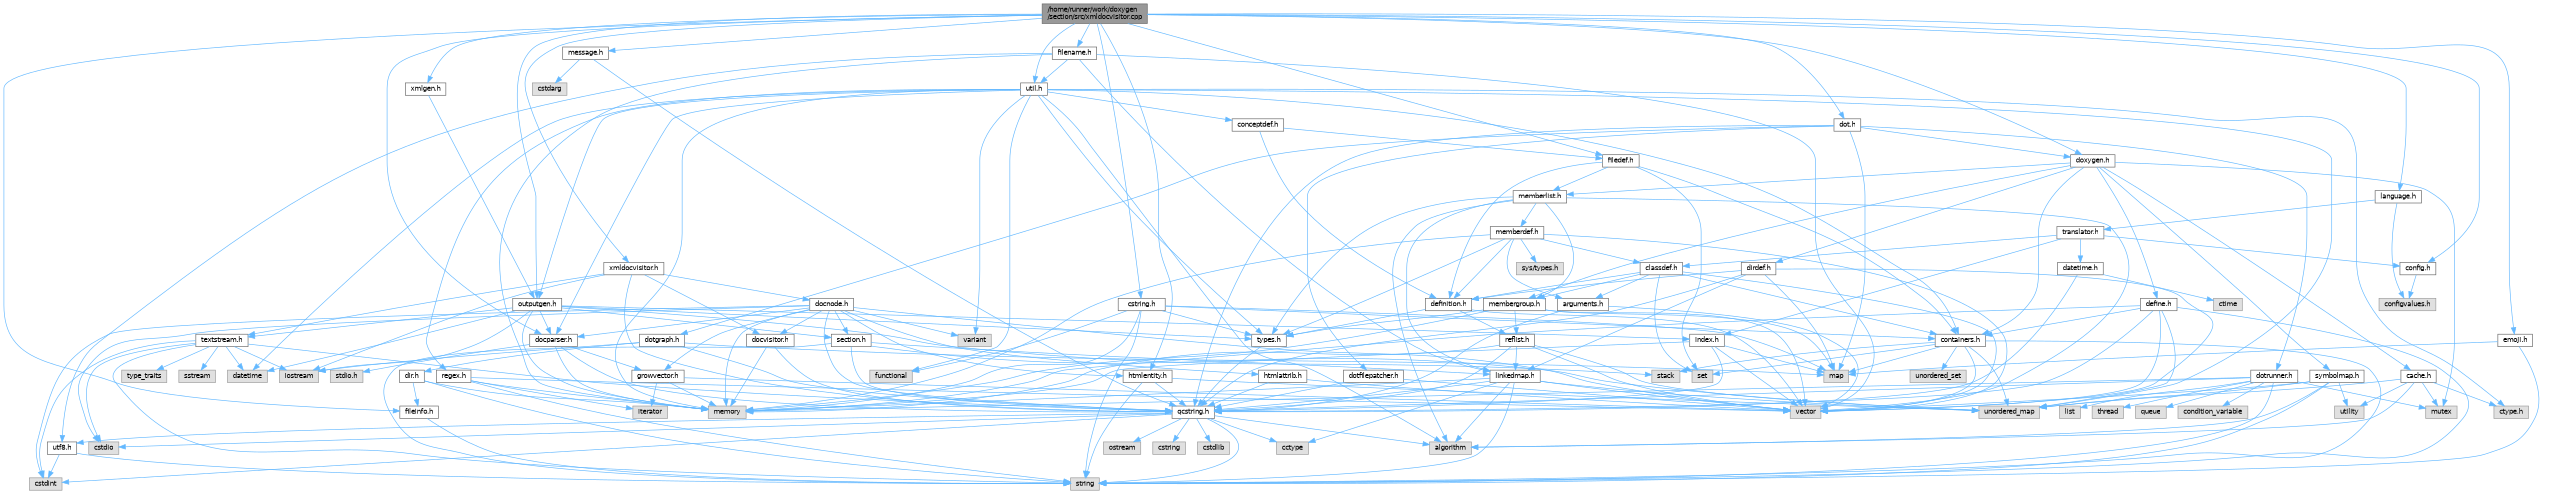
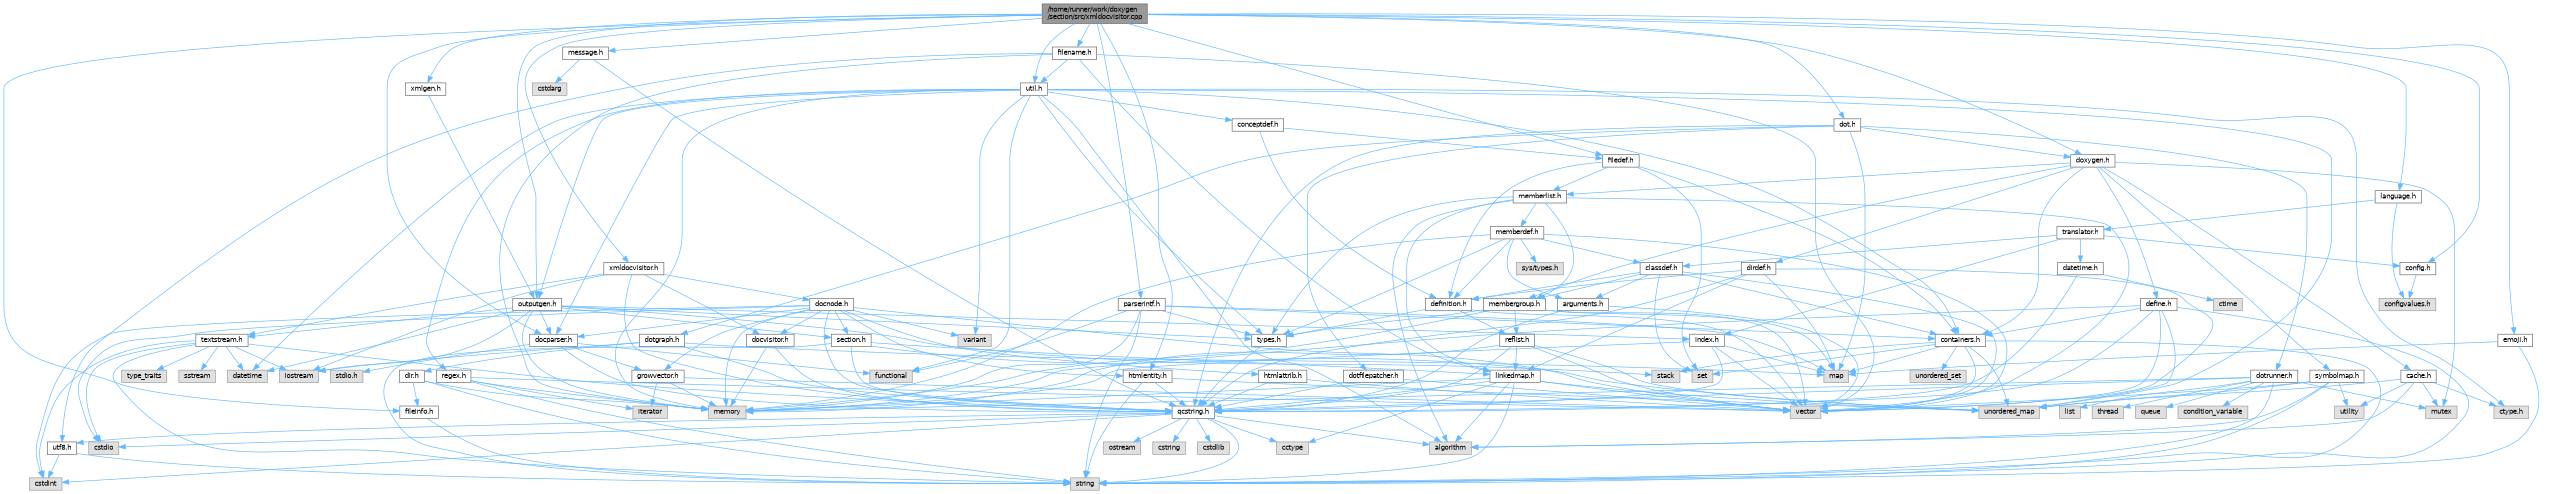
(1142, 305) -> (1142, 305)
(618, 396) -> (699, 356)
